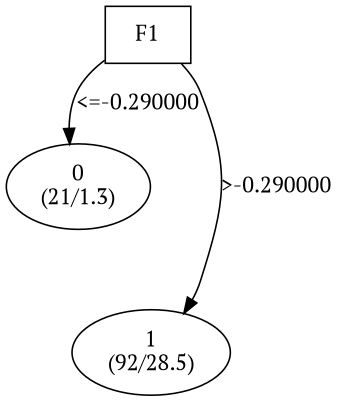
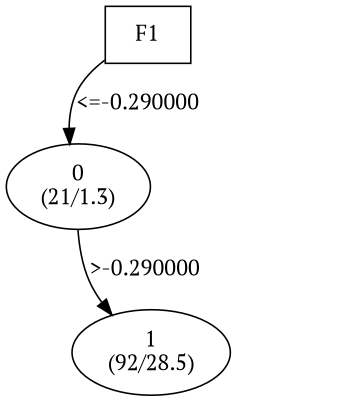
(221, 180) -> (84, 268)
